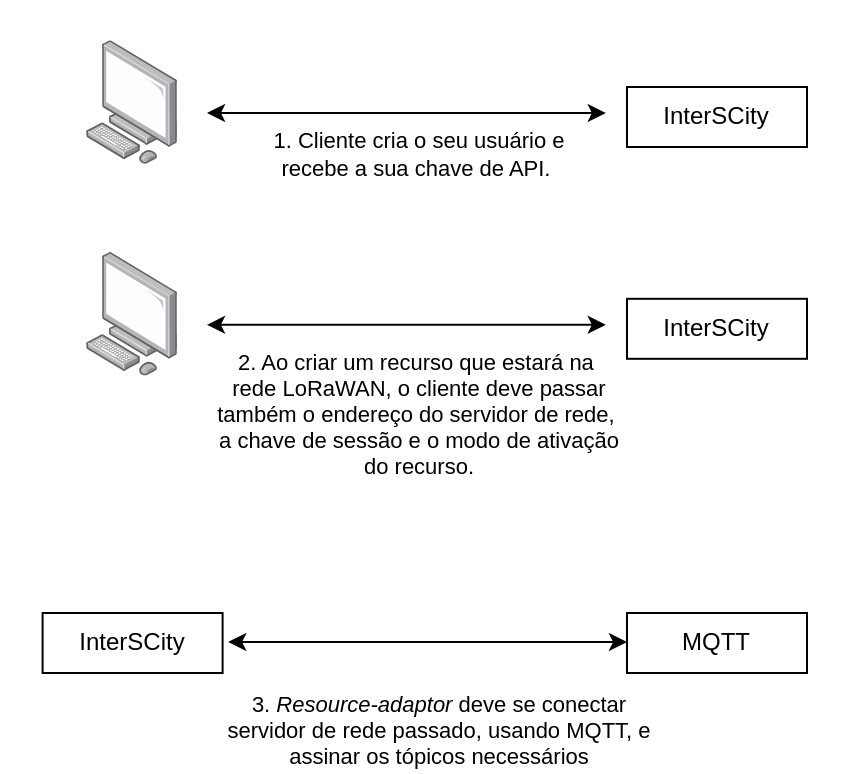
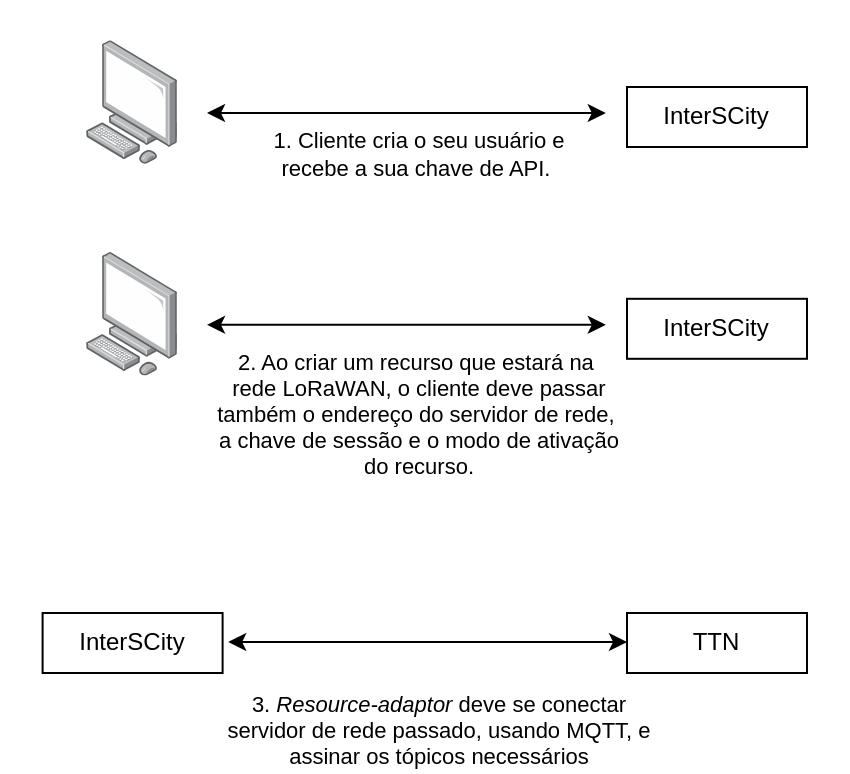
(717, 643) -> (717, 643)
